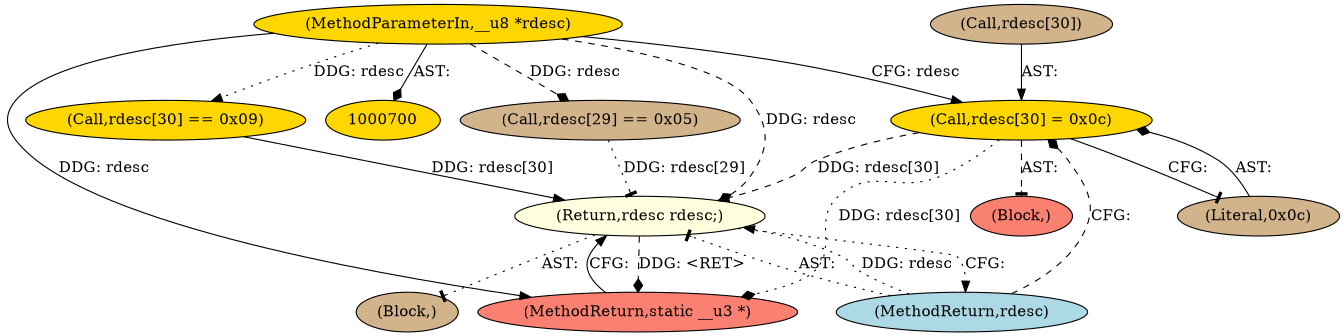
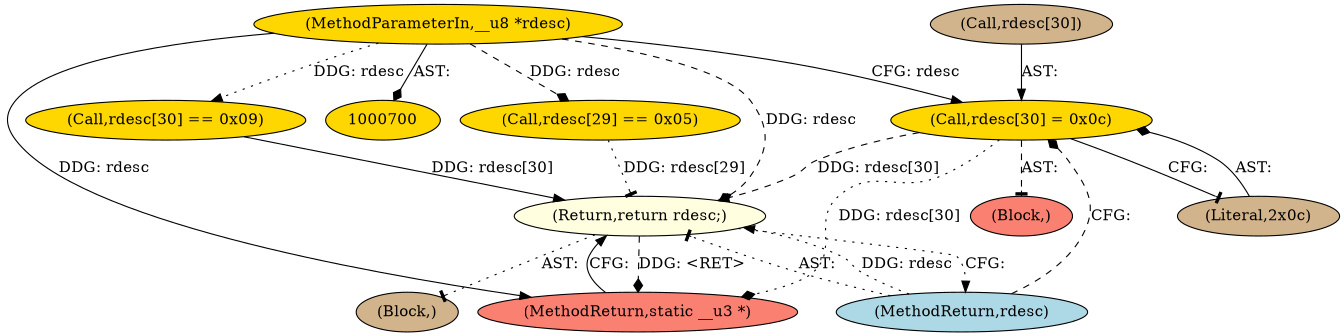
(600, 120) -> (600, 120)
(640, 216) -> (640, 216)
(1258, 216) -> (1258, 216)
